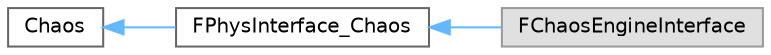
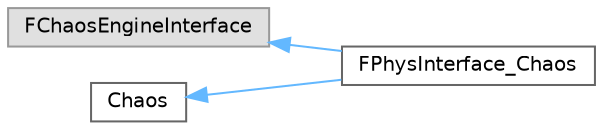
(476, 27) -> (316, 48)
